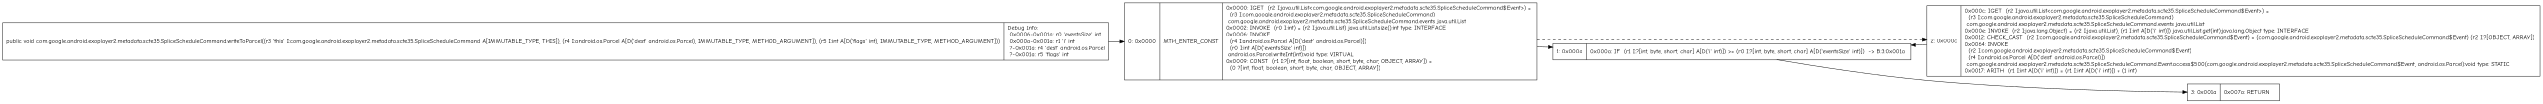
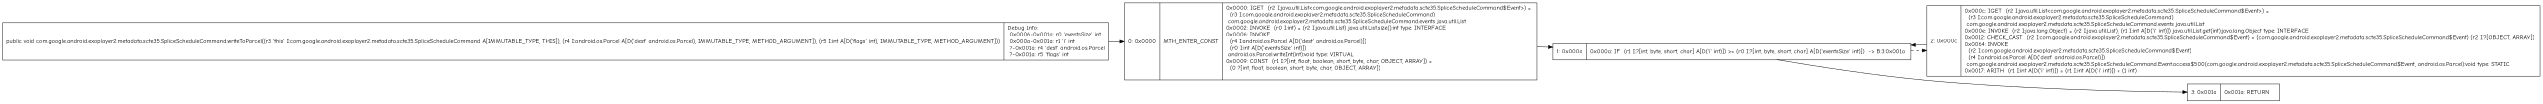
(1730, 39) -> (1917, 51)
(2250, 92) -> (2250, 92)
